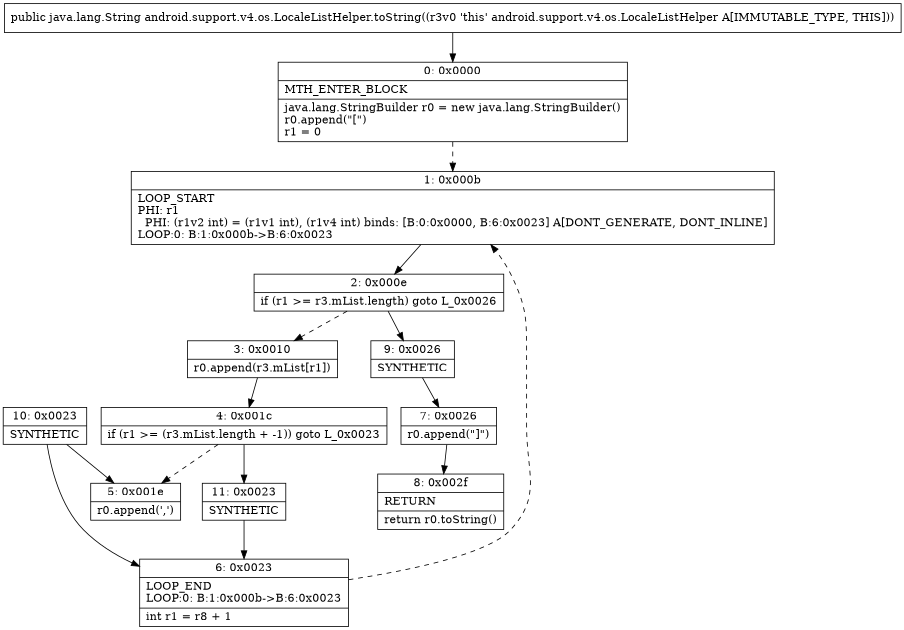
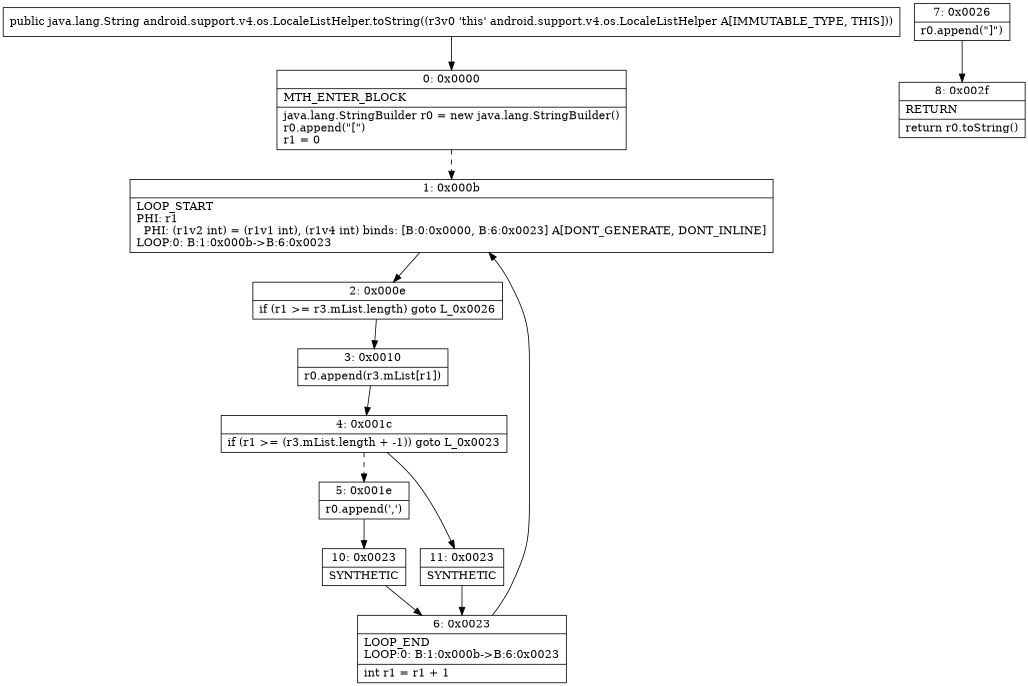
(324, 324) -> (376, 330)
(413, 359) -> none
(87, 461) -> (364, 530)
(530, 475) -> (529, 437)
(189, 617) -> (407, 673)
